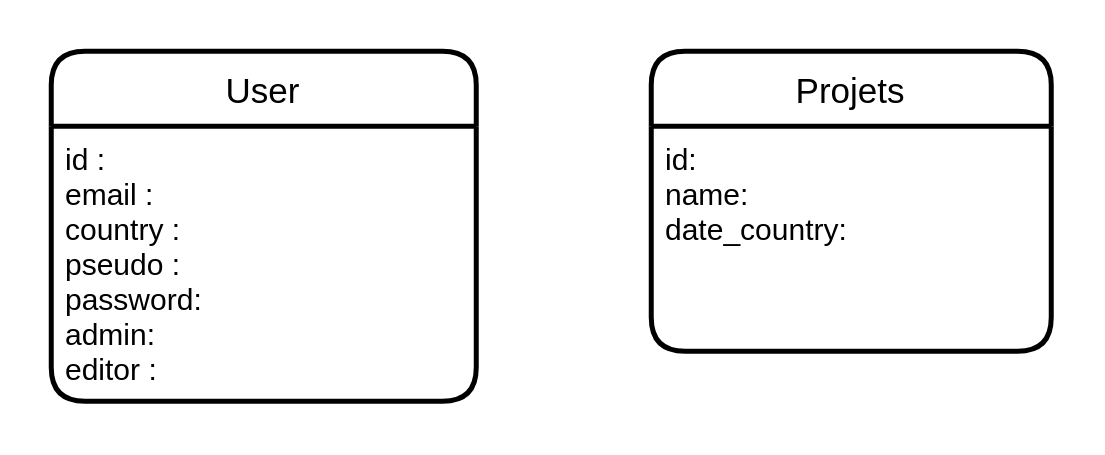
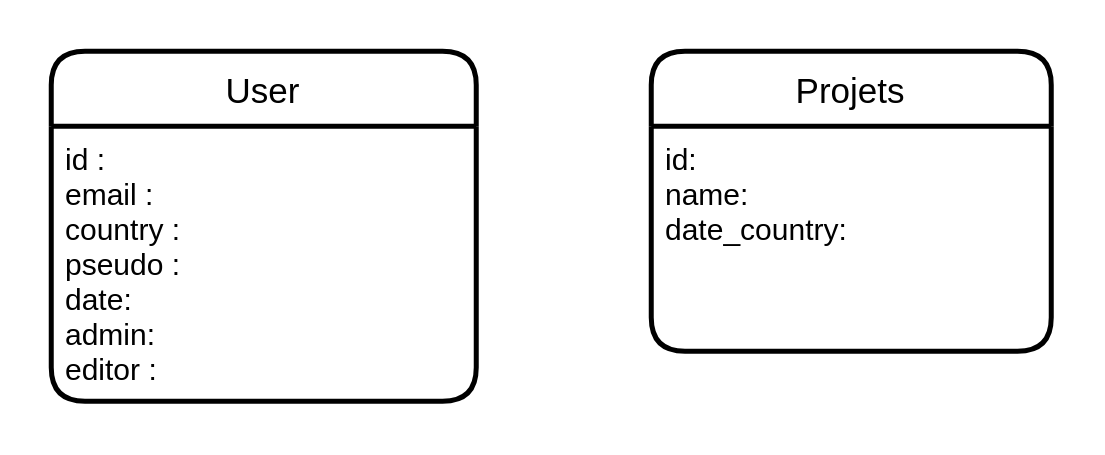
(87, 160) -> (87, 160)
